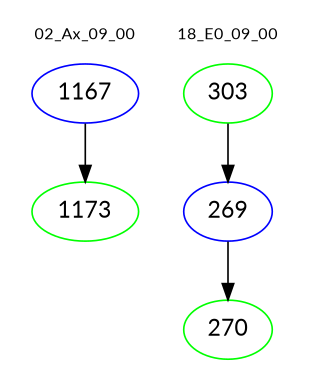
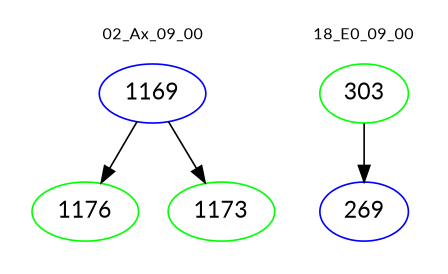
(85, 93) -> (153, 93)
none -> (85, 212)
(228, 330) -> none
